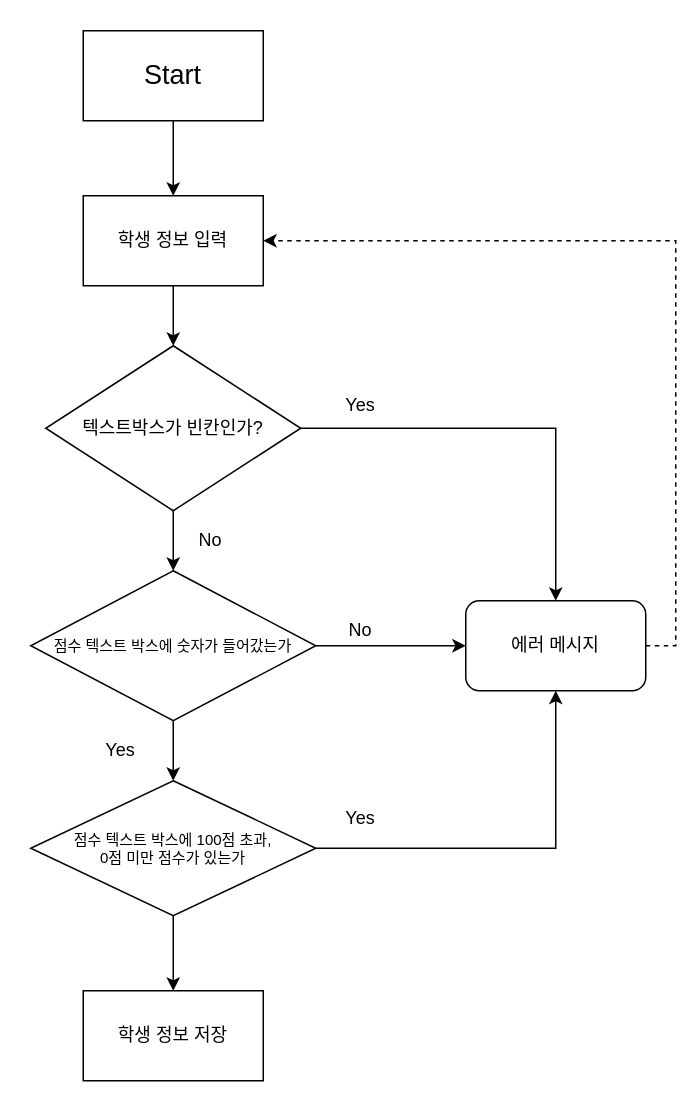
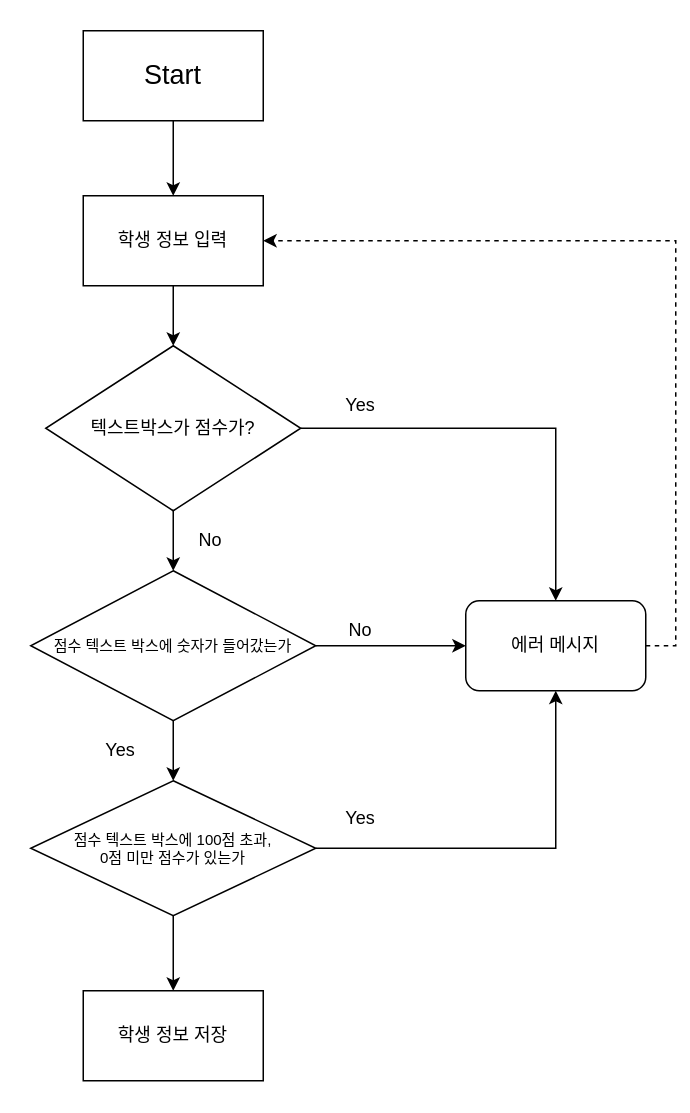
(173, 428) -> (173, 428)
